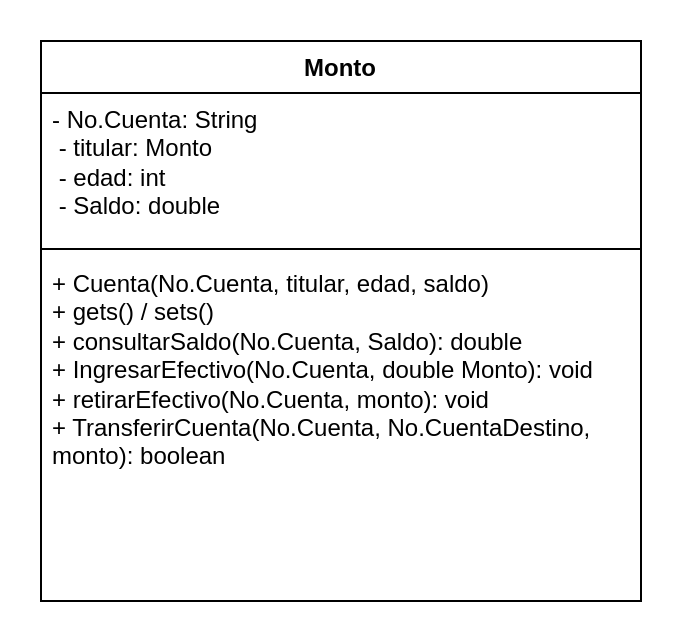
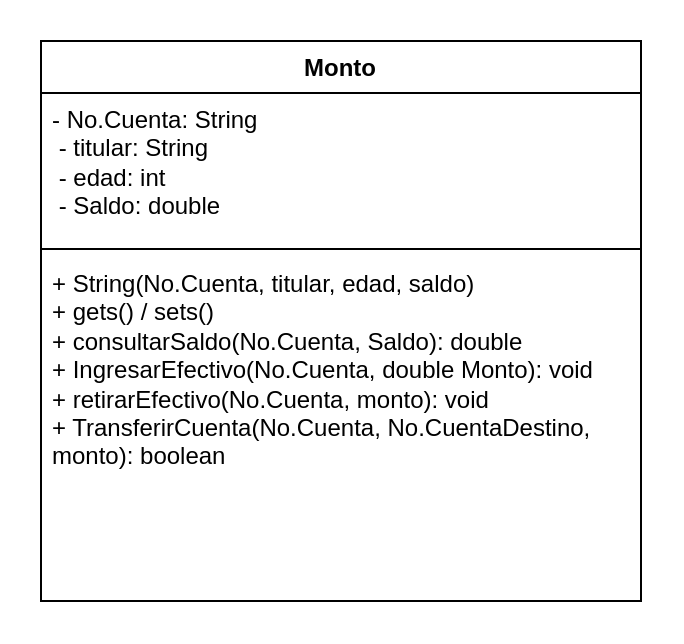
(165, 165) -> (165, 165)
(343, 386) -> (343, 386)
